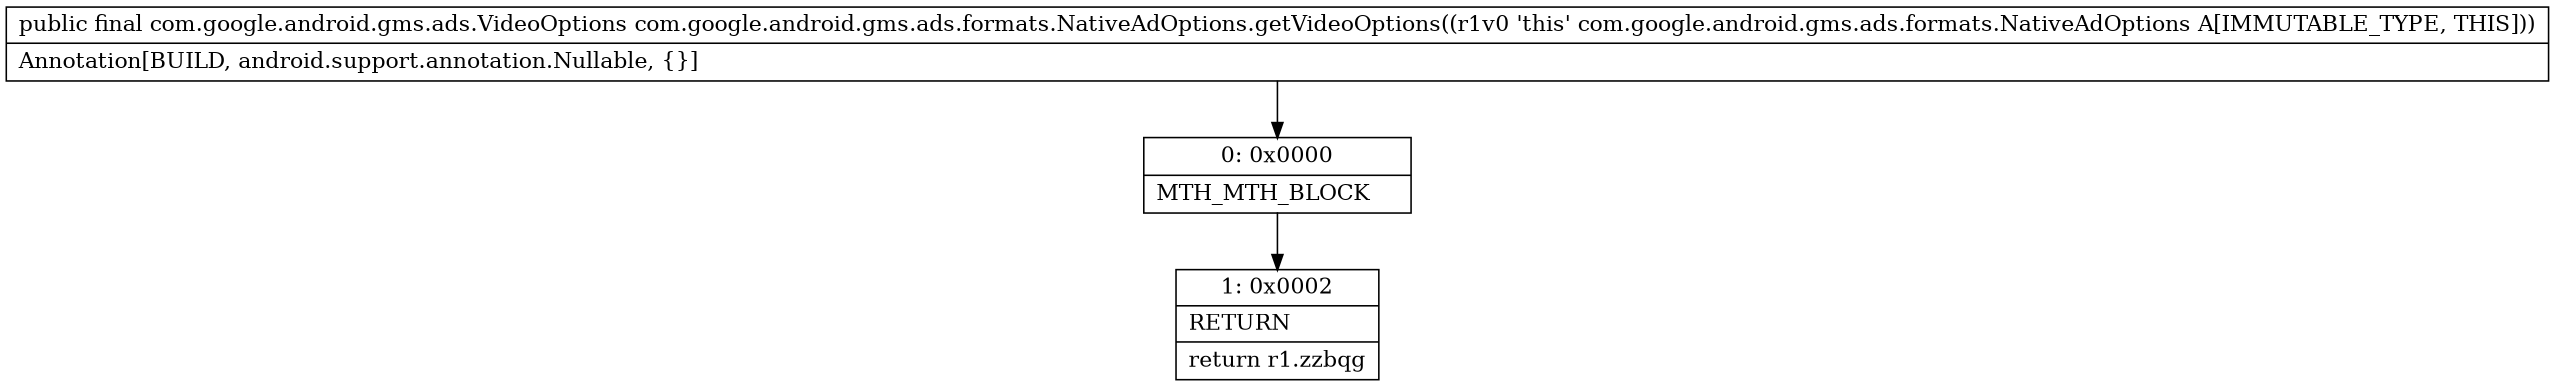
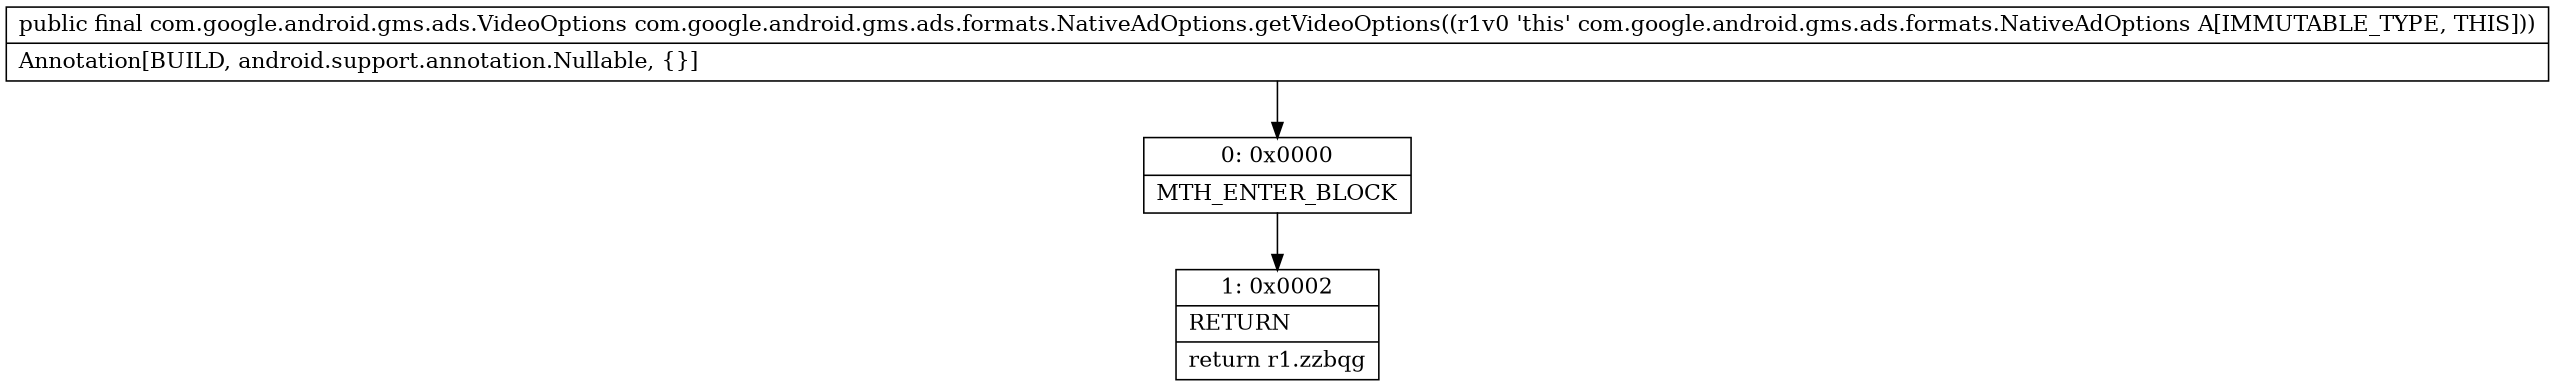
(1263, 193) -> (1277, 193)
